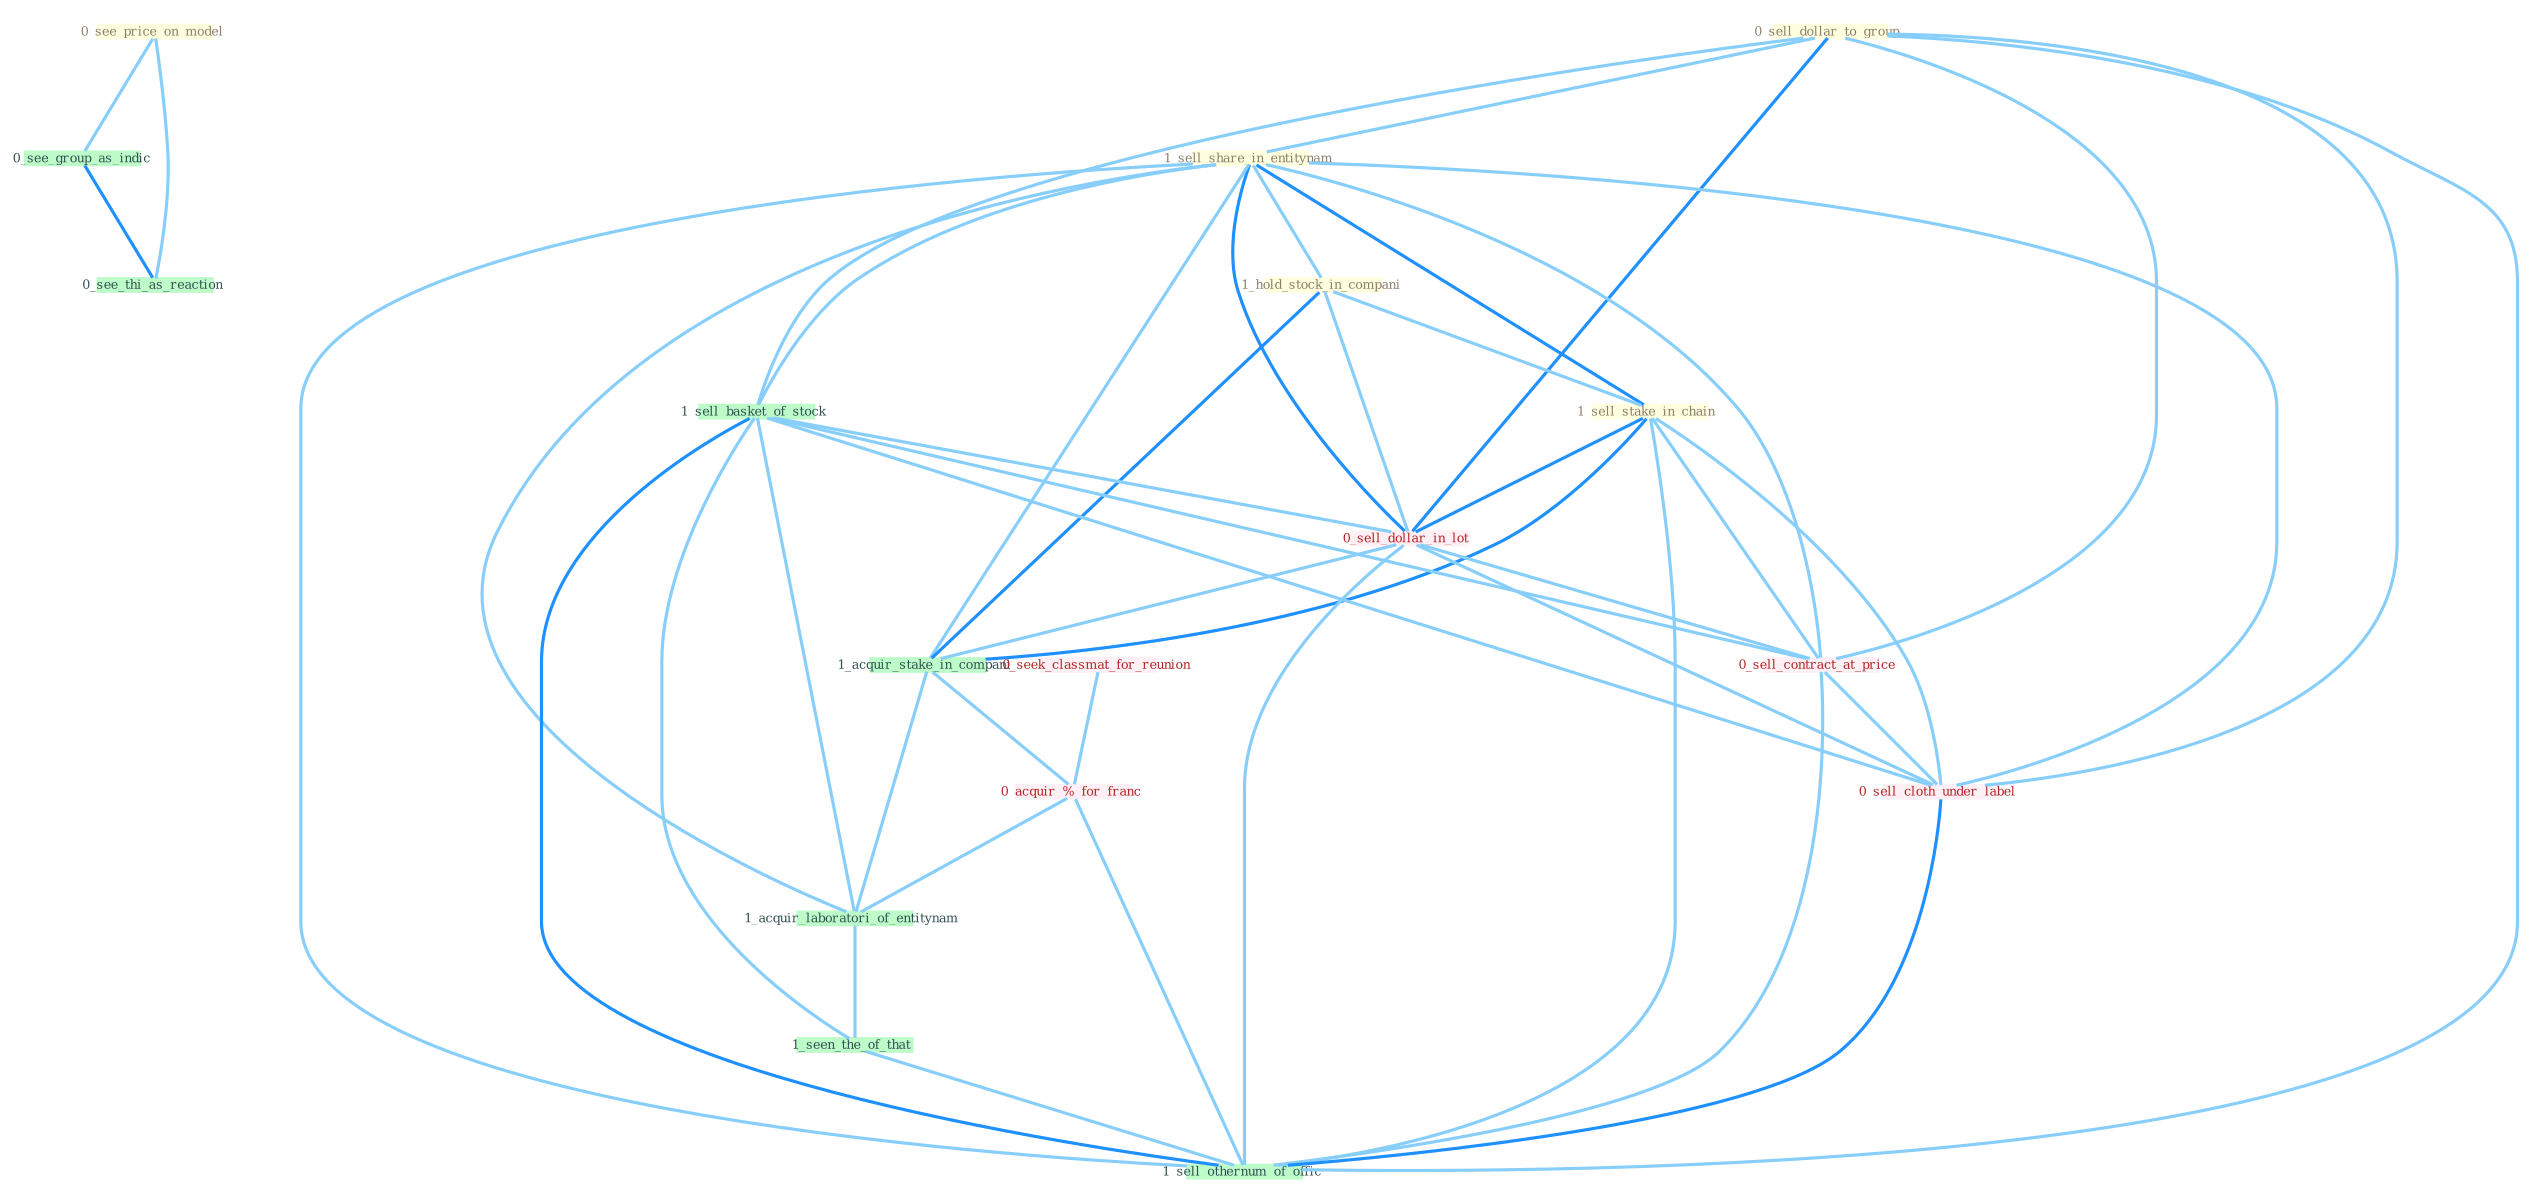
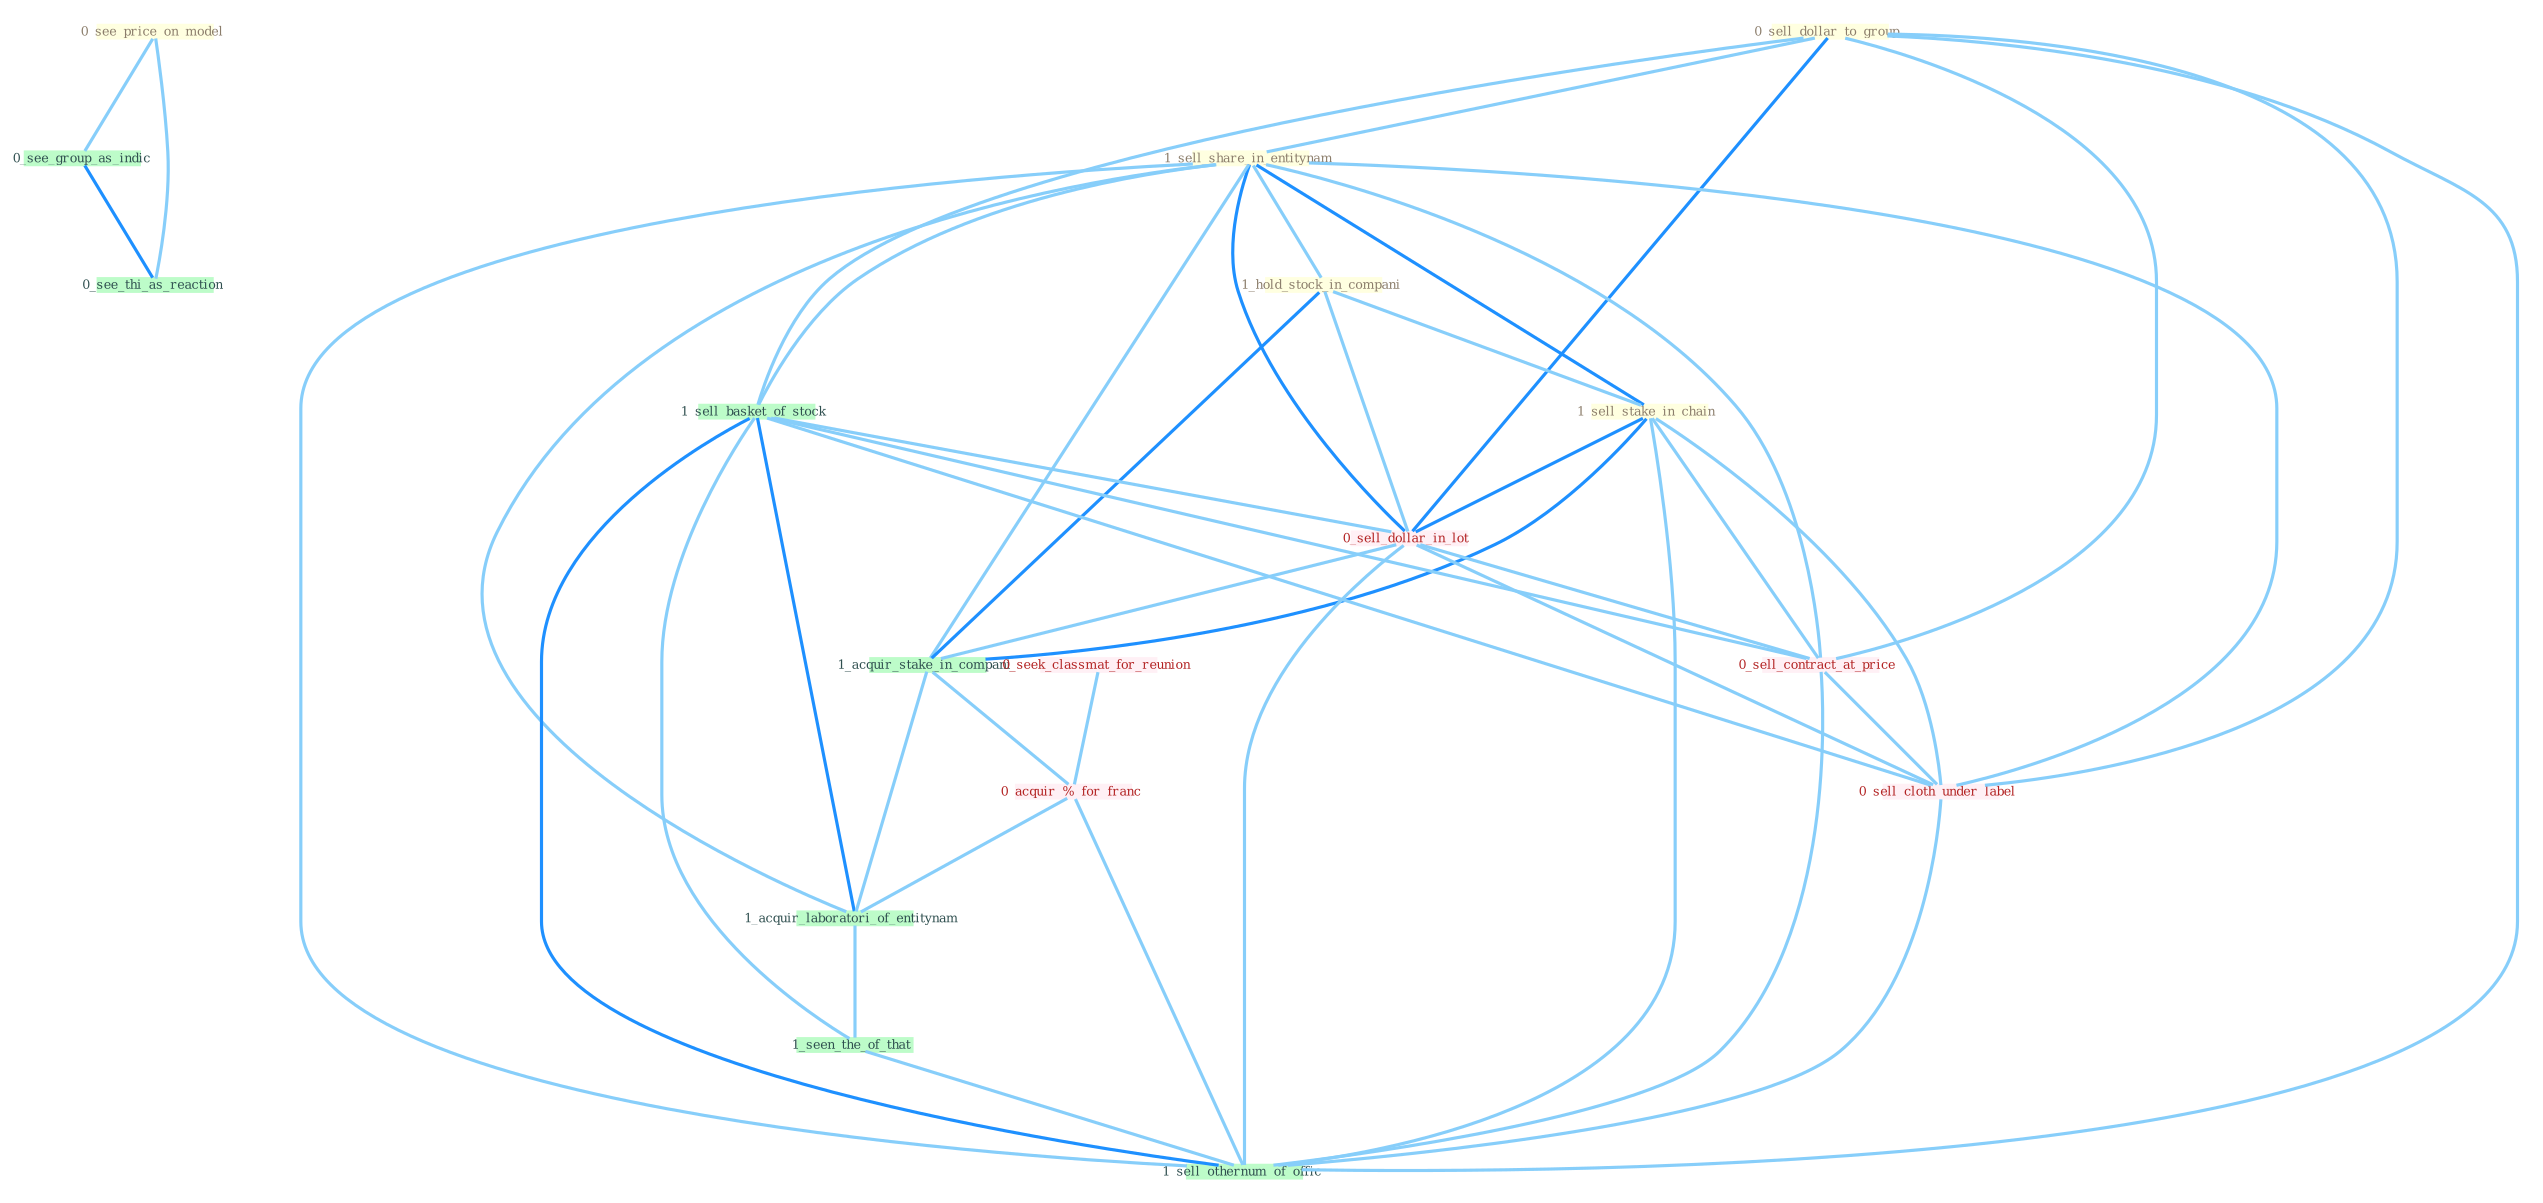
(806, 665) -> (806, 665)
(1706, 1105) -> (1706, 1105)
